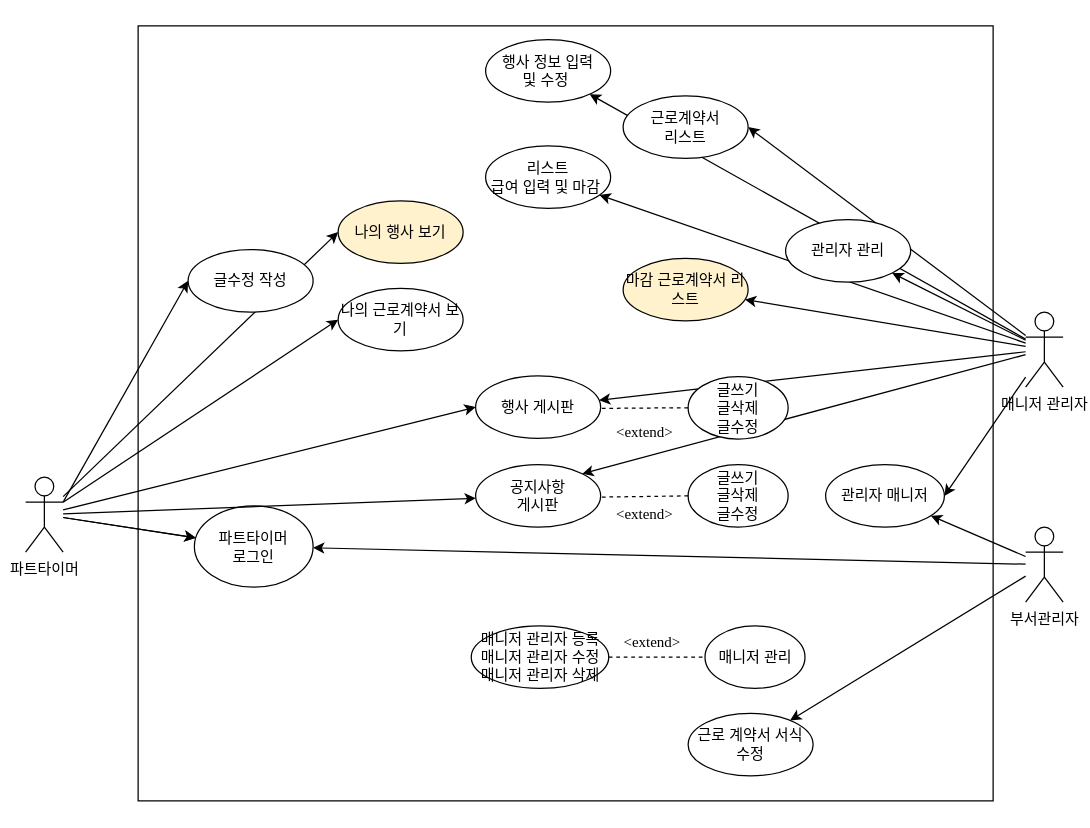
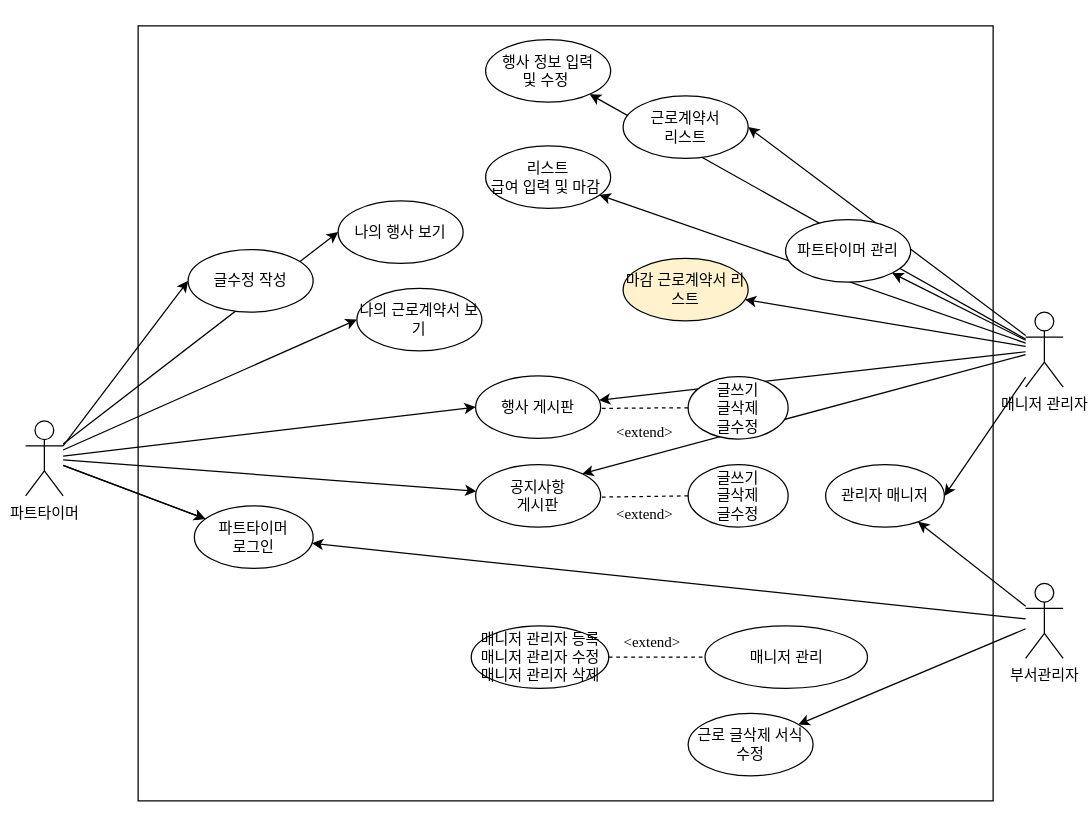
(401, 232) -> (401, 232)
(848, 251) -> (848, 251)
(401, 319) -> (419, 319)
(44, 514) -> (44, 458)
(254, 546) -> (254, 537)
(1044, 564) -> (1044, 621)
(755, 657) -> (786, 657)
(751, 744) -> (751, 744)
